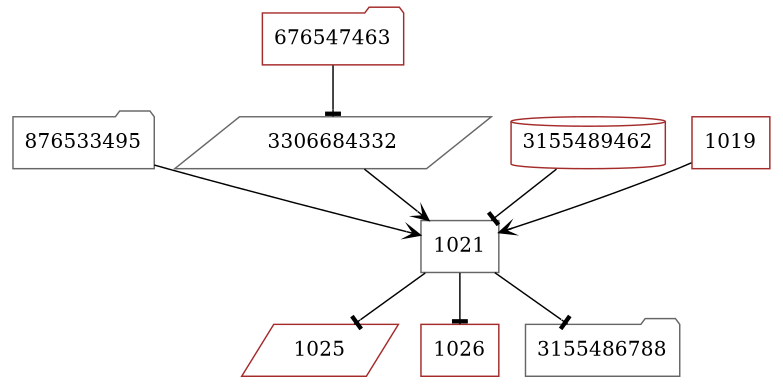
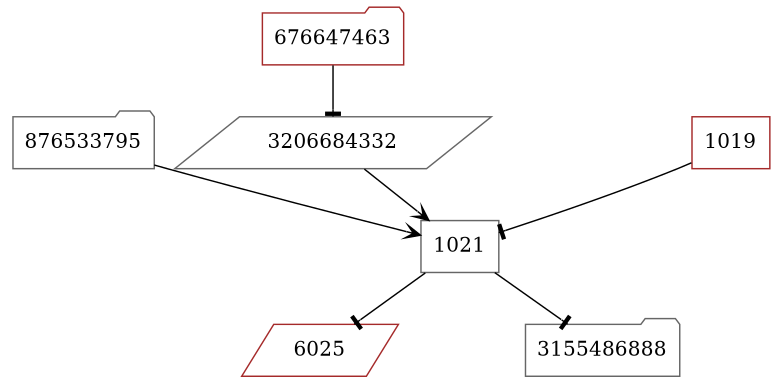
(333, 39) -> (333, 39)
(84, 143) -> (84, 143)
(333, 143) -> (333, 143)
(588, 143) -> none
(599, 198) -> (599, 198)
(320, 350) -> (320, 350)
(460, 350) -> none
(603, 350) -> (603, 350)
